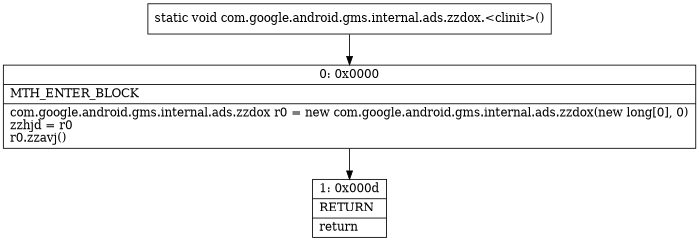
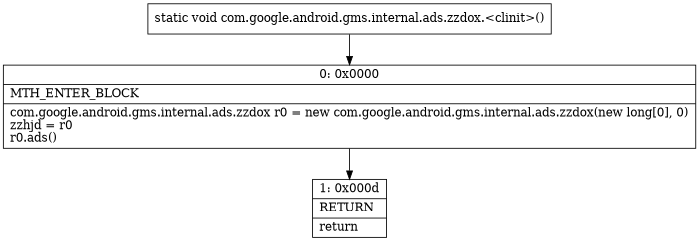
(38, 138) -> (34, 138)
